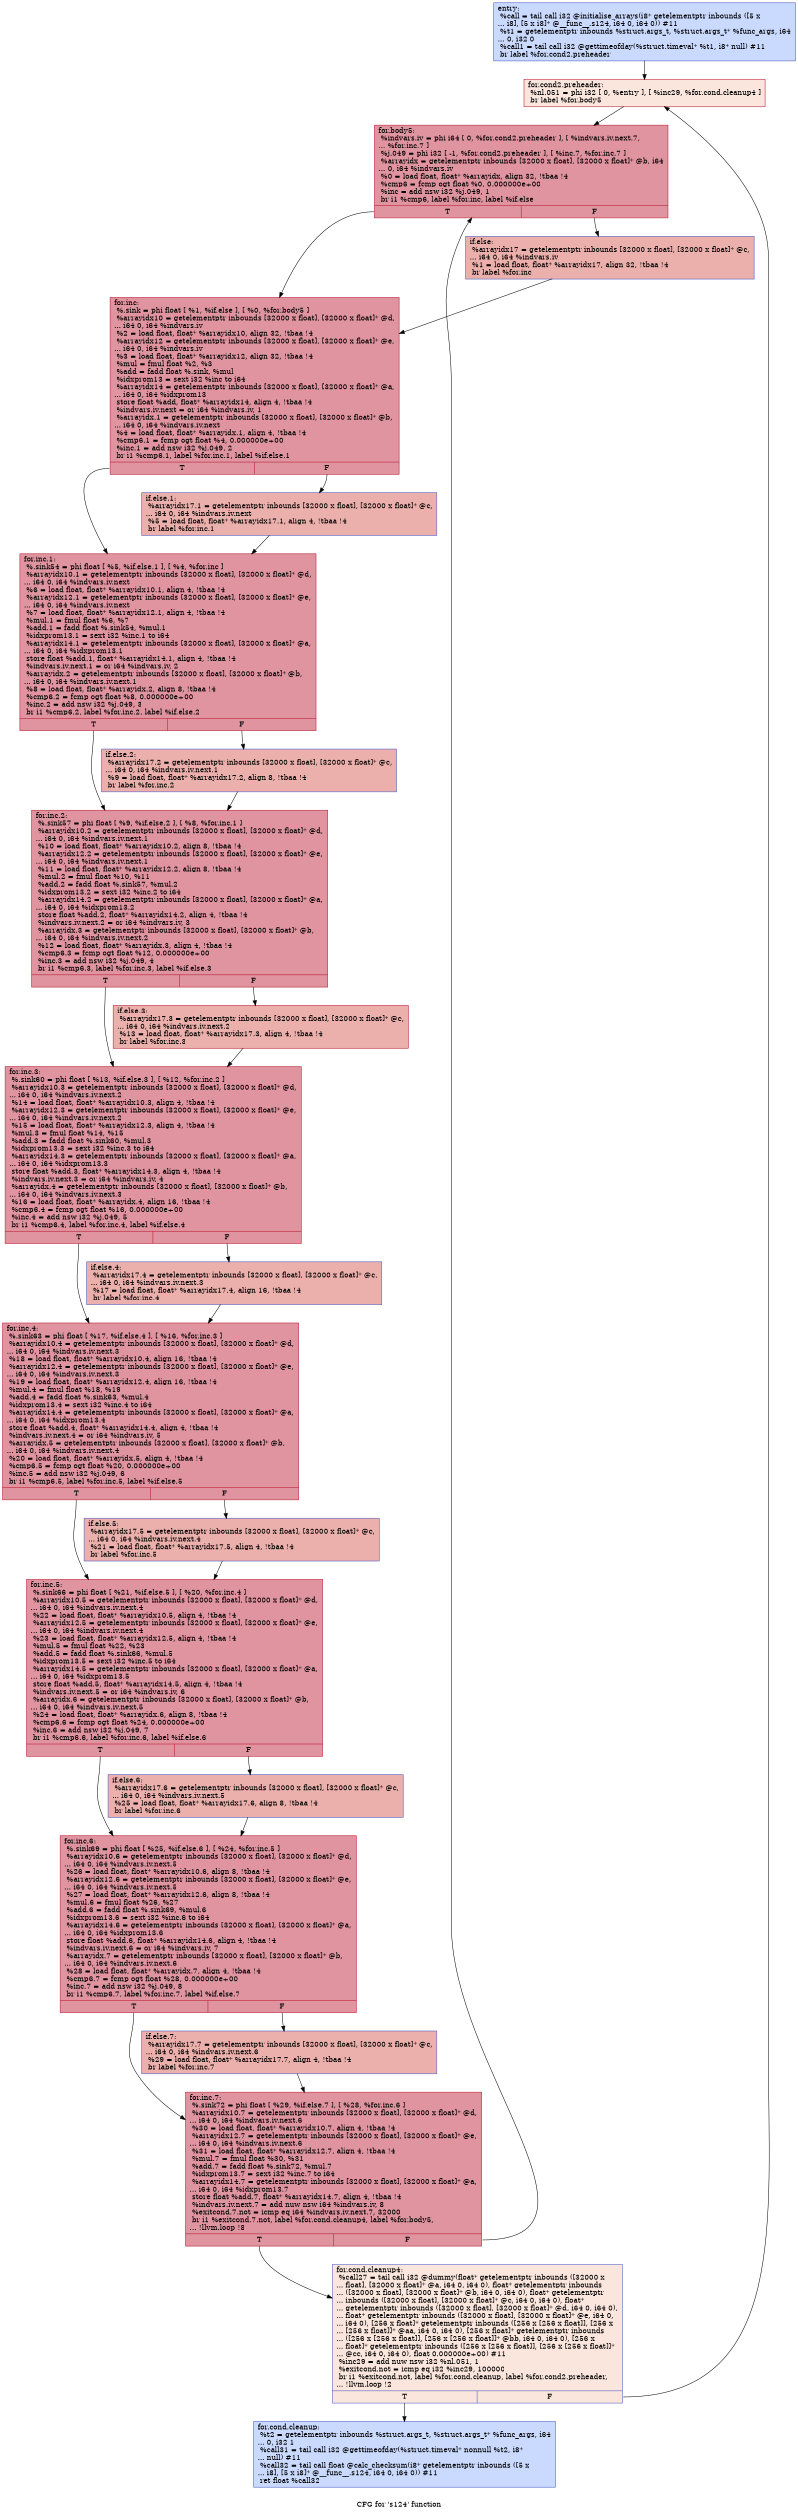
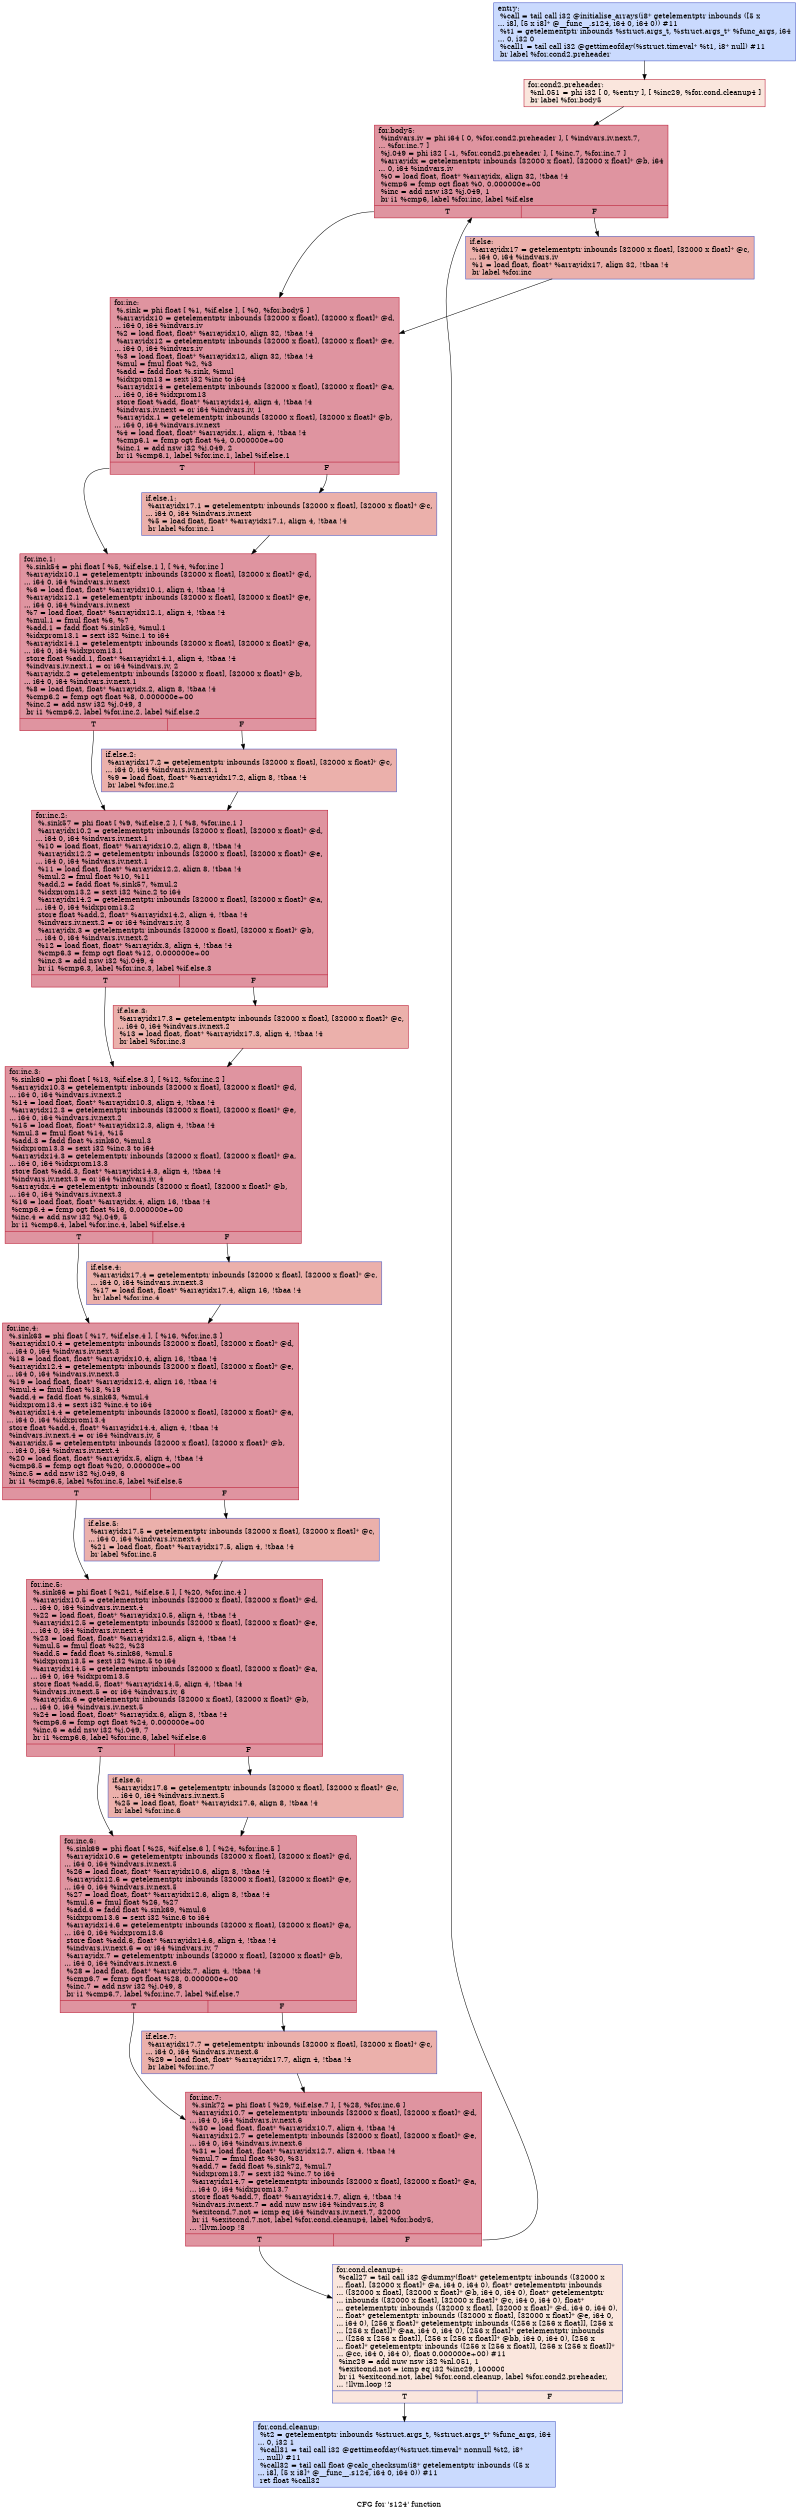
(768, 1275) -> none
